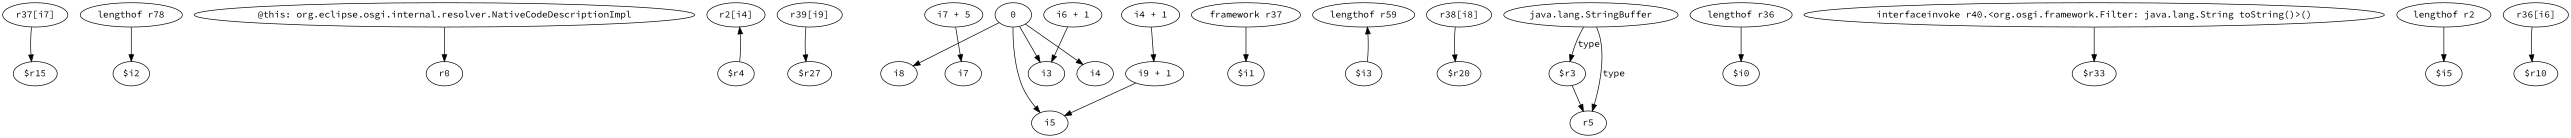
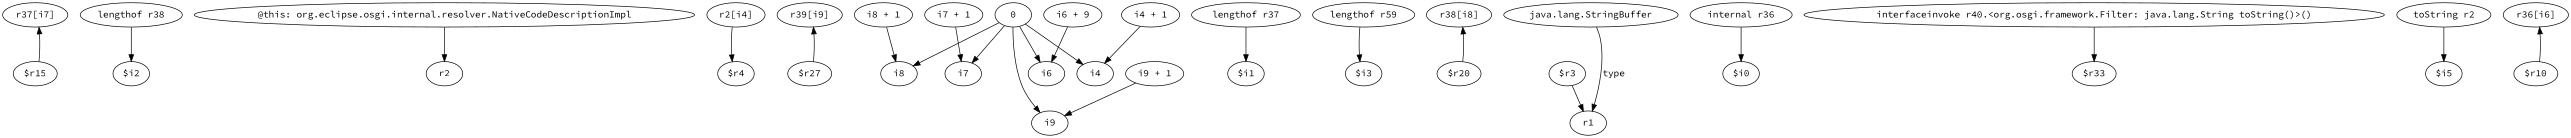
(131, 15) -> (131, 15)
none -> (883, 15)
(954, 15) -> (954, 15)
(1073, 15) -> (1073, 15)
(1246, 15) -> (1246, 15)
(1741, 15) -> (1741, 15)
(2444, 15) -> (2444, 15)
(31, 41) -> (40, 48)
(805, 41) -> (814, 48)
(1152, 41) -> (1125, 42)
(1455, 41) -> (1464, 48)
(1577, 41) -> none
(2531, 41) -> (2540, 48)
none -> (991, 42)
(741, 48) -> (731, 41)
(1368, 48) -> (1359, 41)
(444, 74) -> (444, 74)
(1046, 74) -> (1046, 74)
(1050, 123) -> (1050, 123)
(1588, 123) -> (1588, 123)
